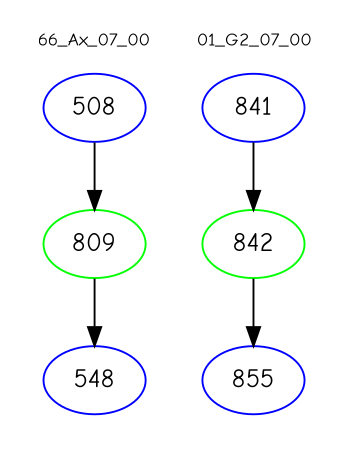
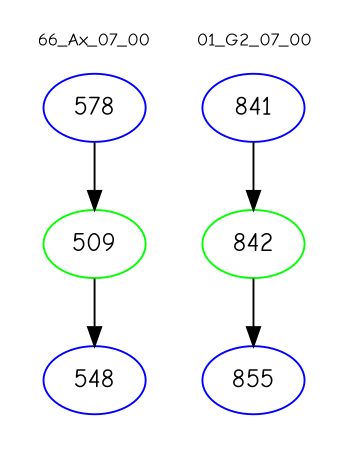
(95, 108) -> (95, 108)
(95, 244) -> (95, 244)
